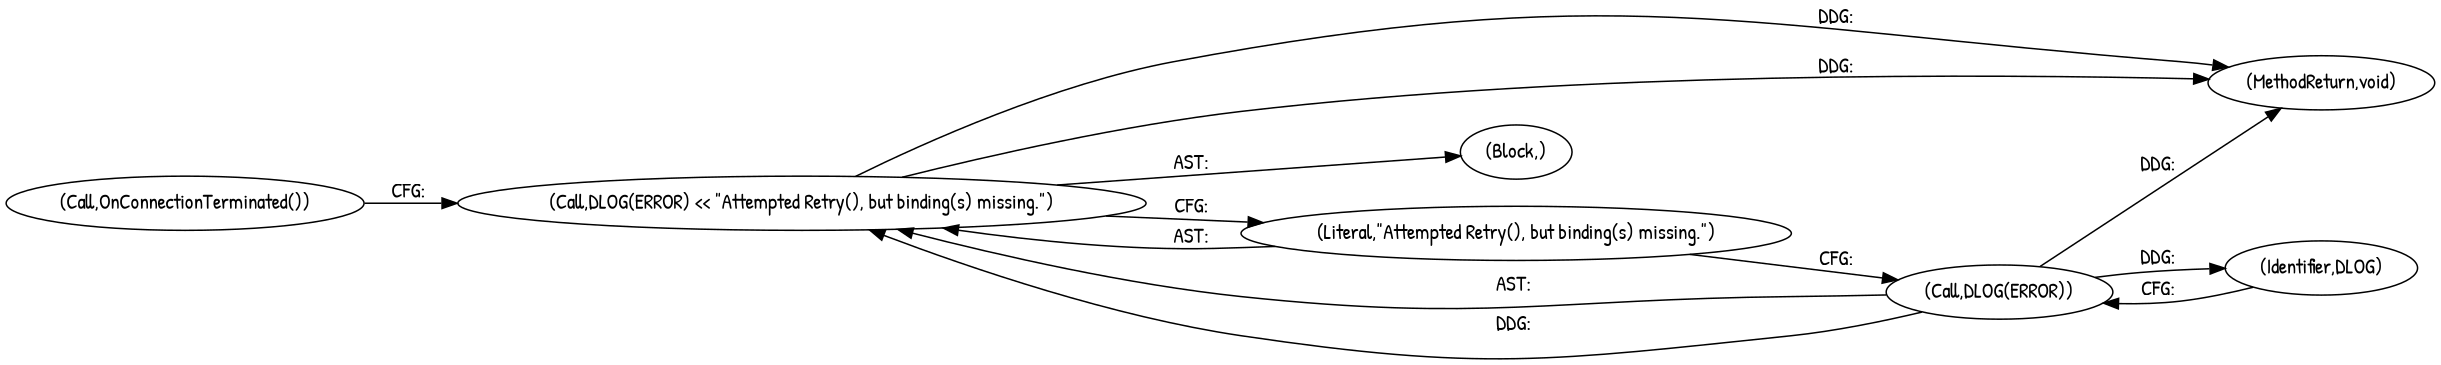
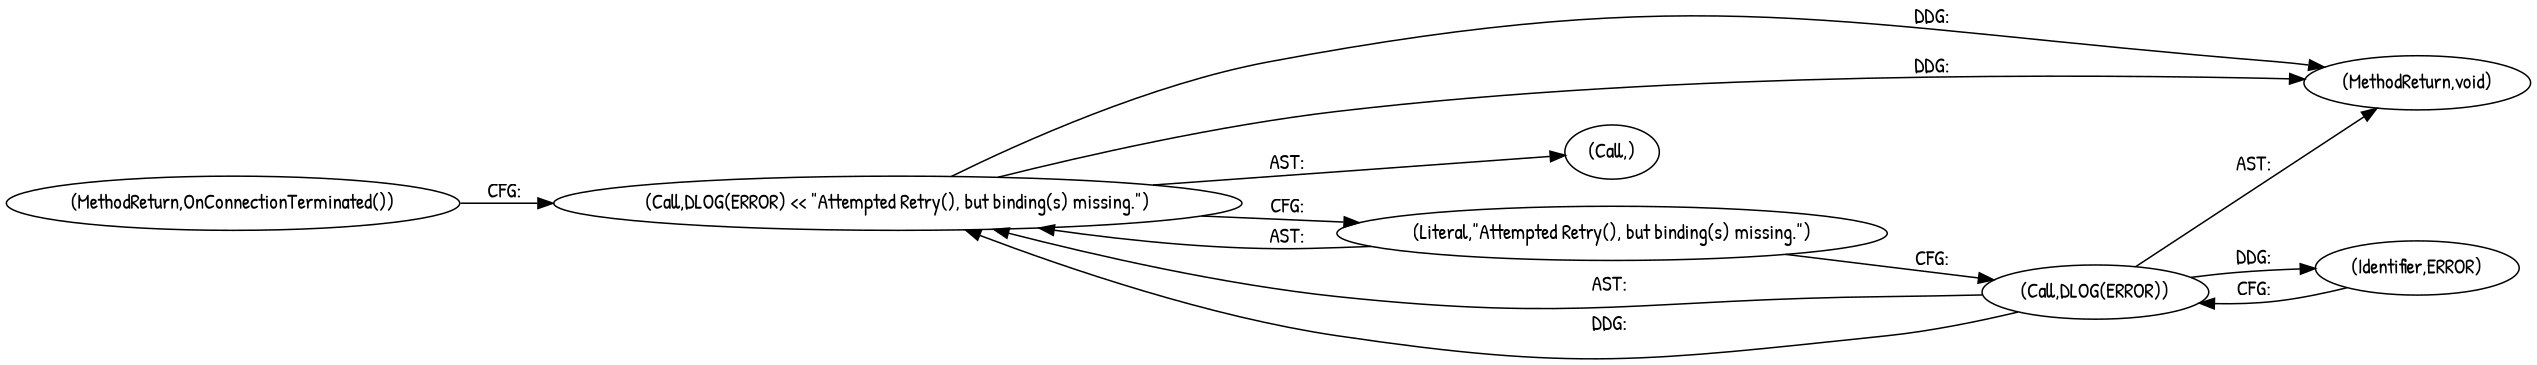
(1516, 152) -> (1612, 152)
(2160, 165) -> (2256, 165)
(185, 203) -> (233, 203)
(2321, 268) -> (2417, 268)
